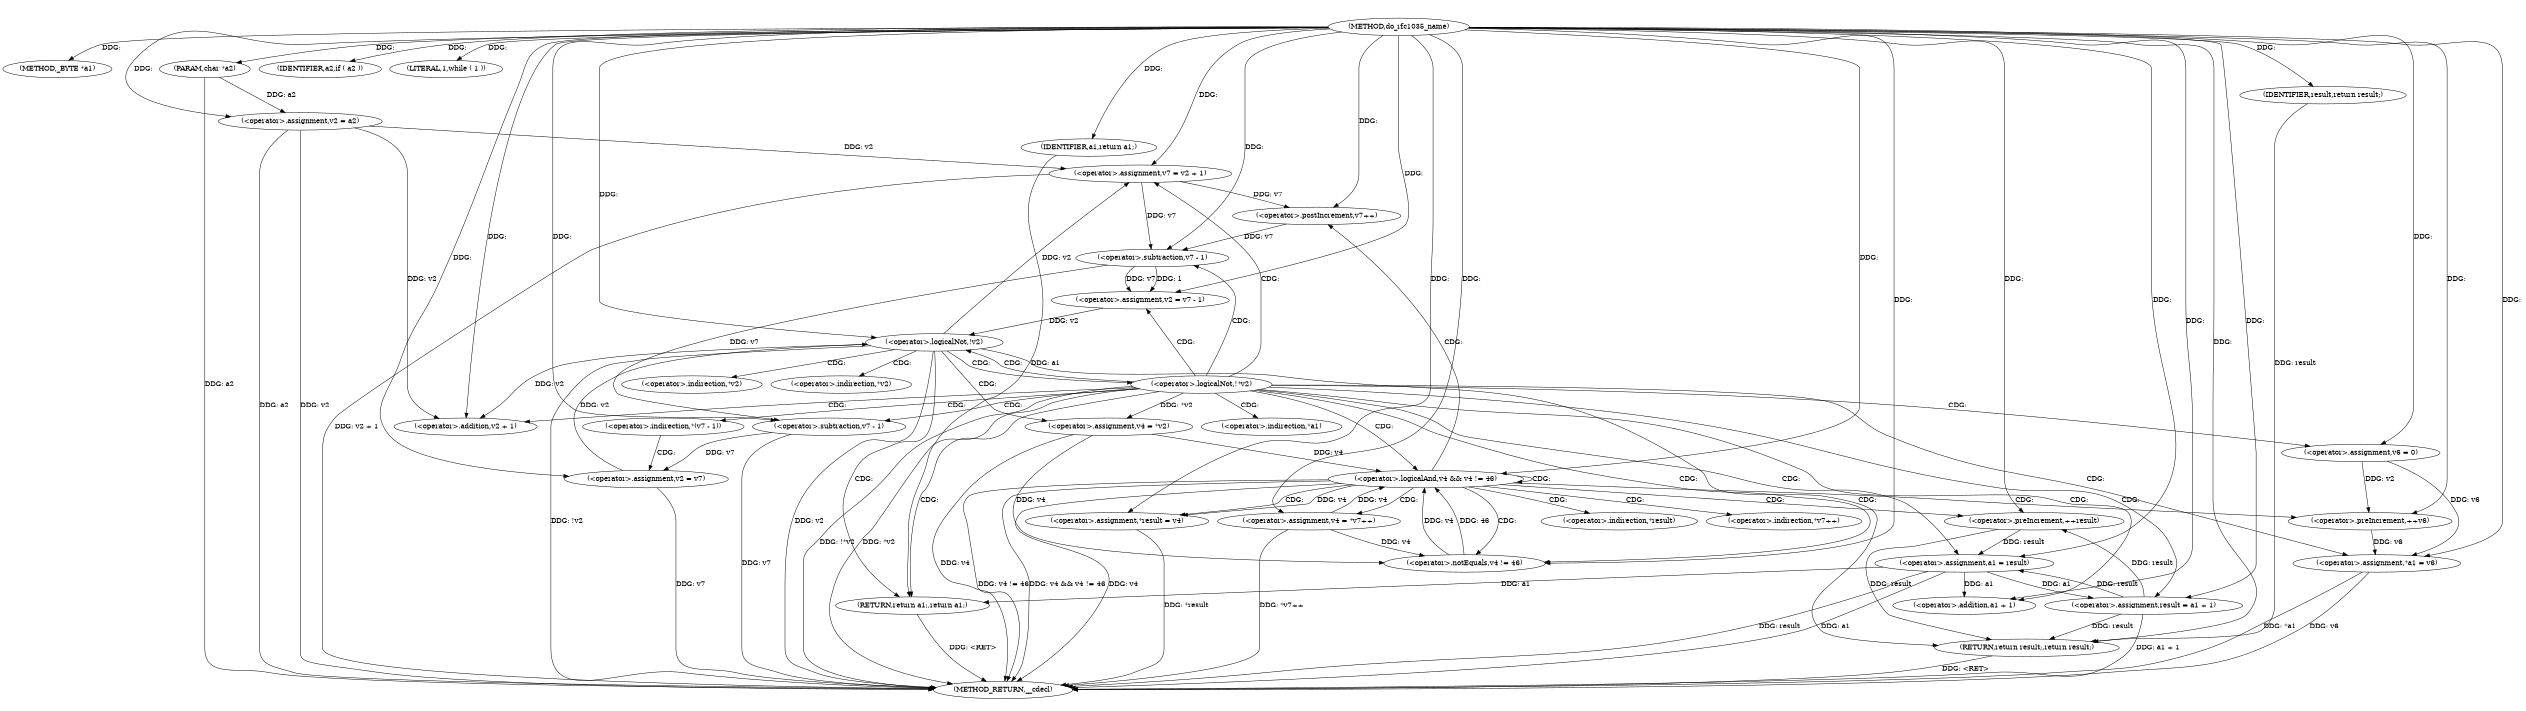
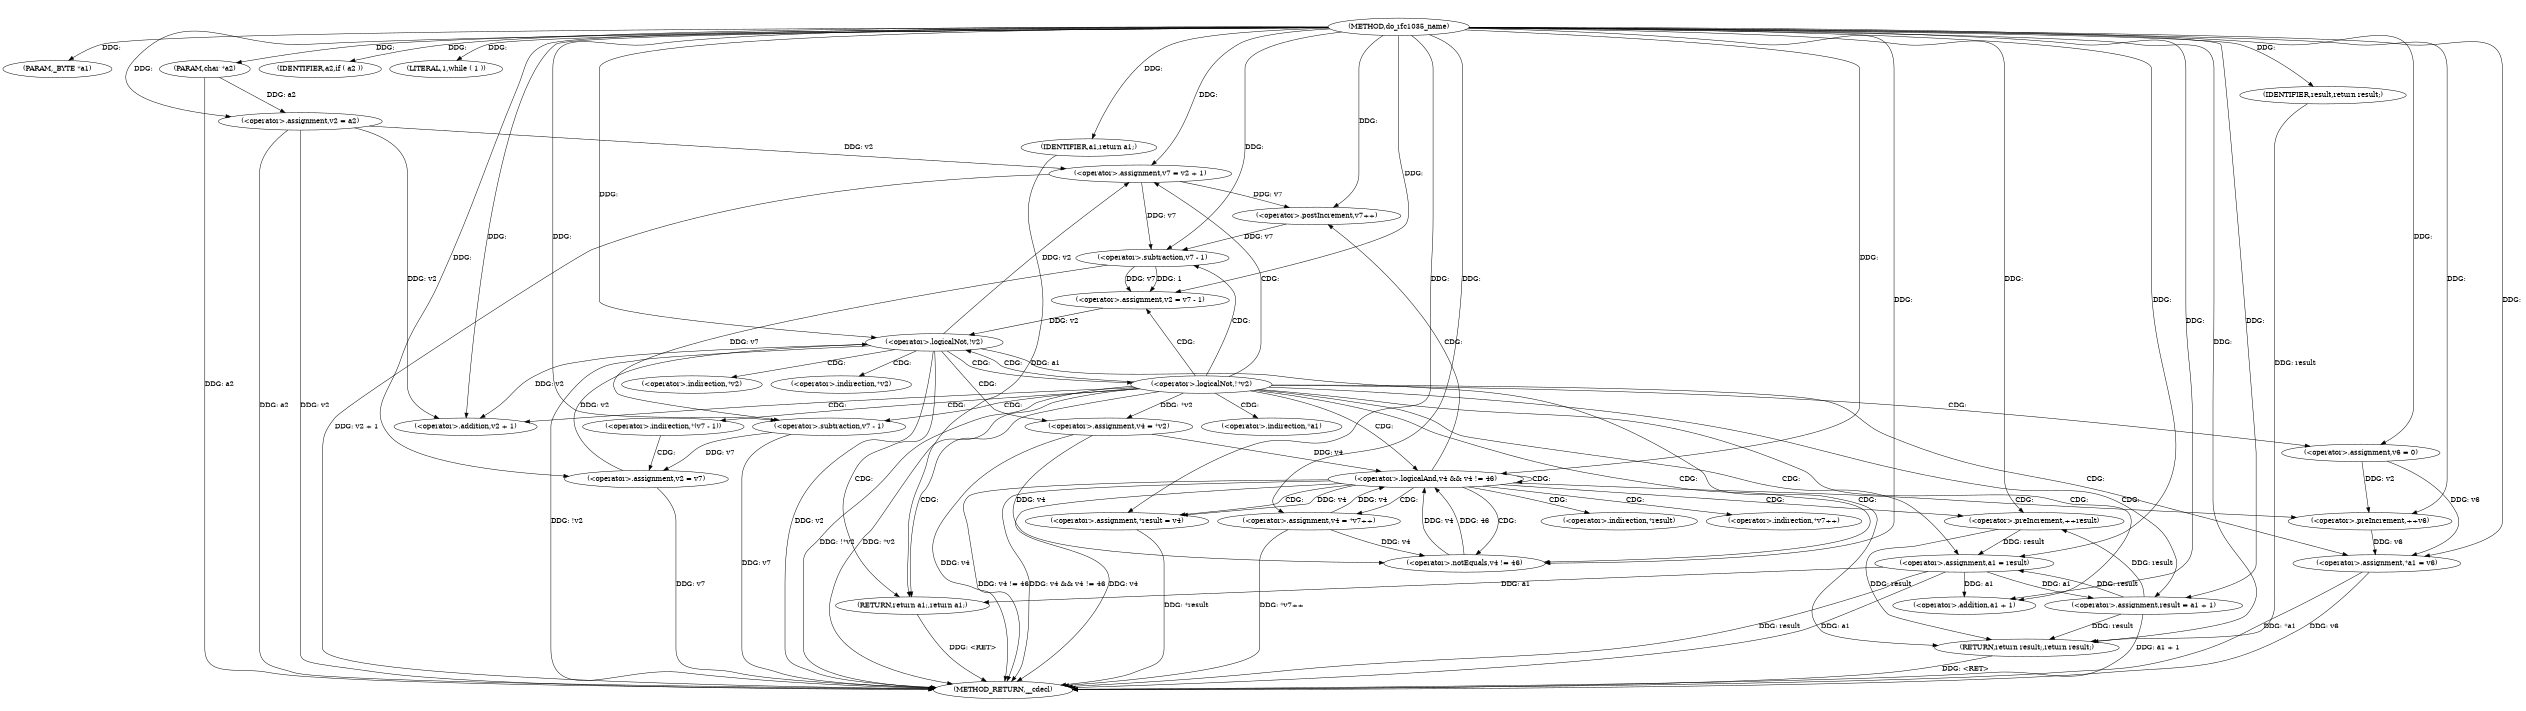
(57, 69) -> (57, 69)
